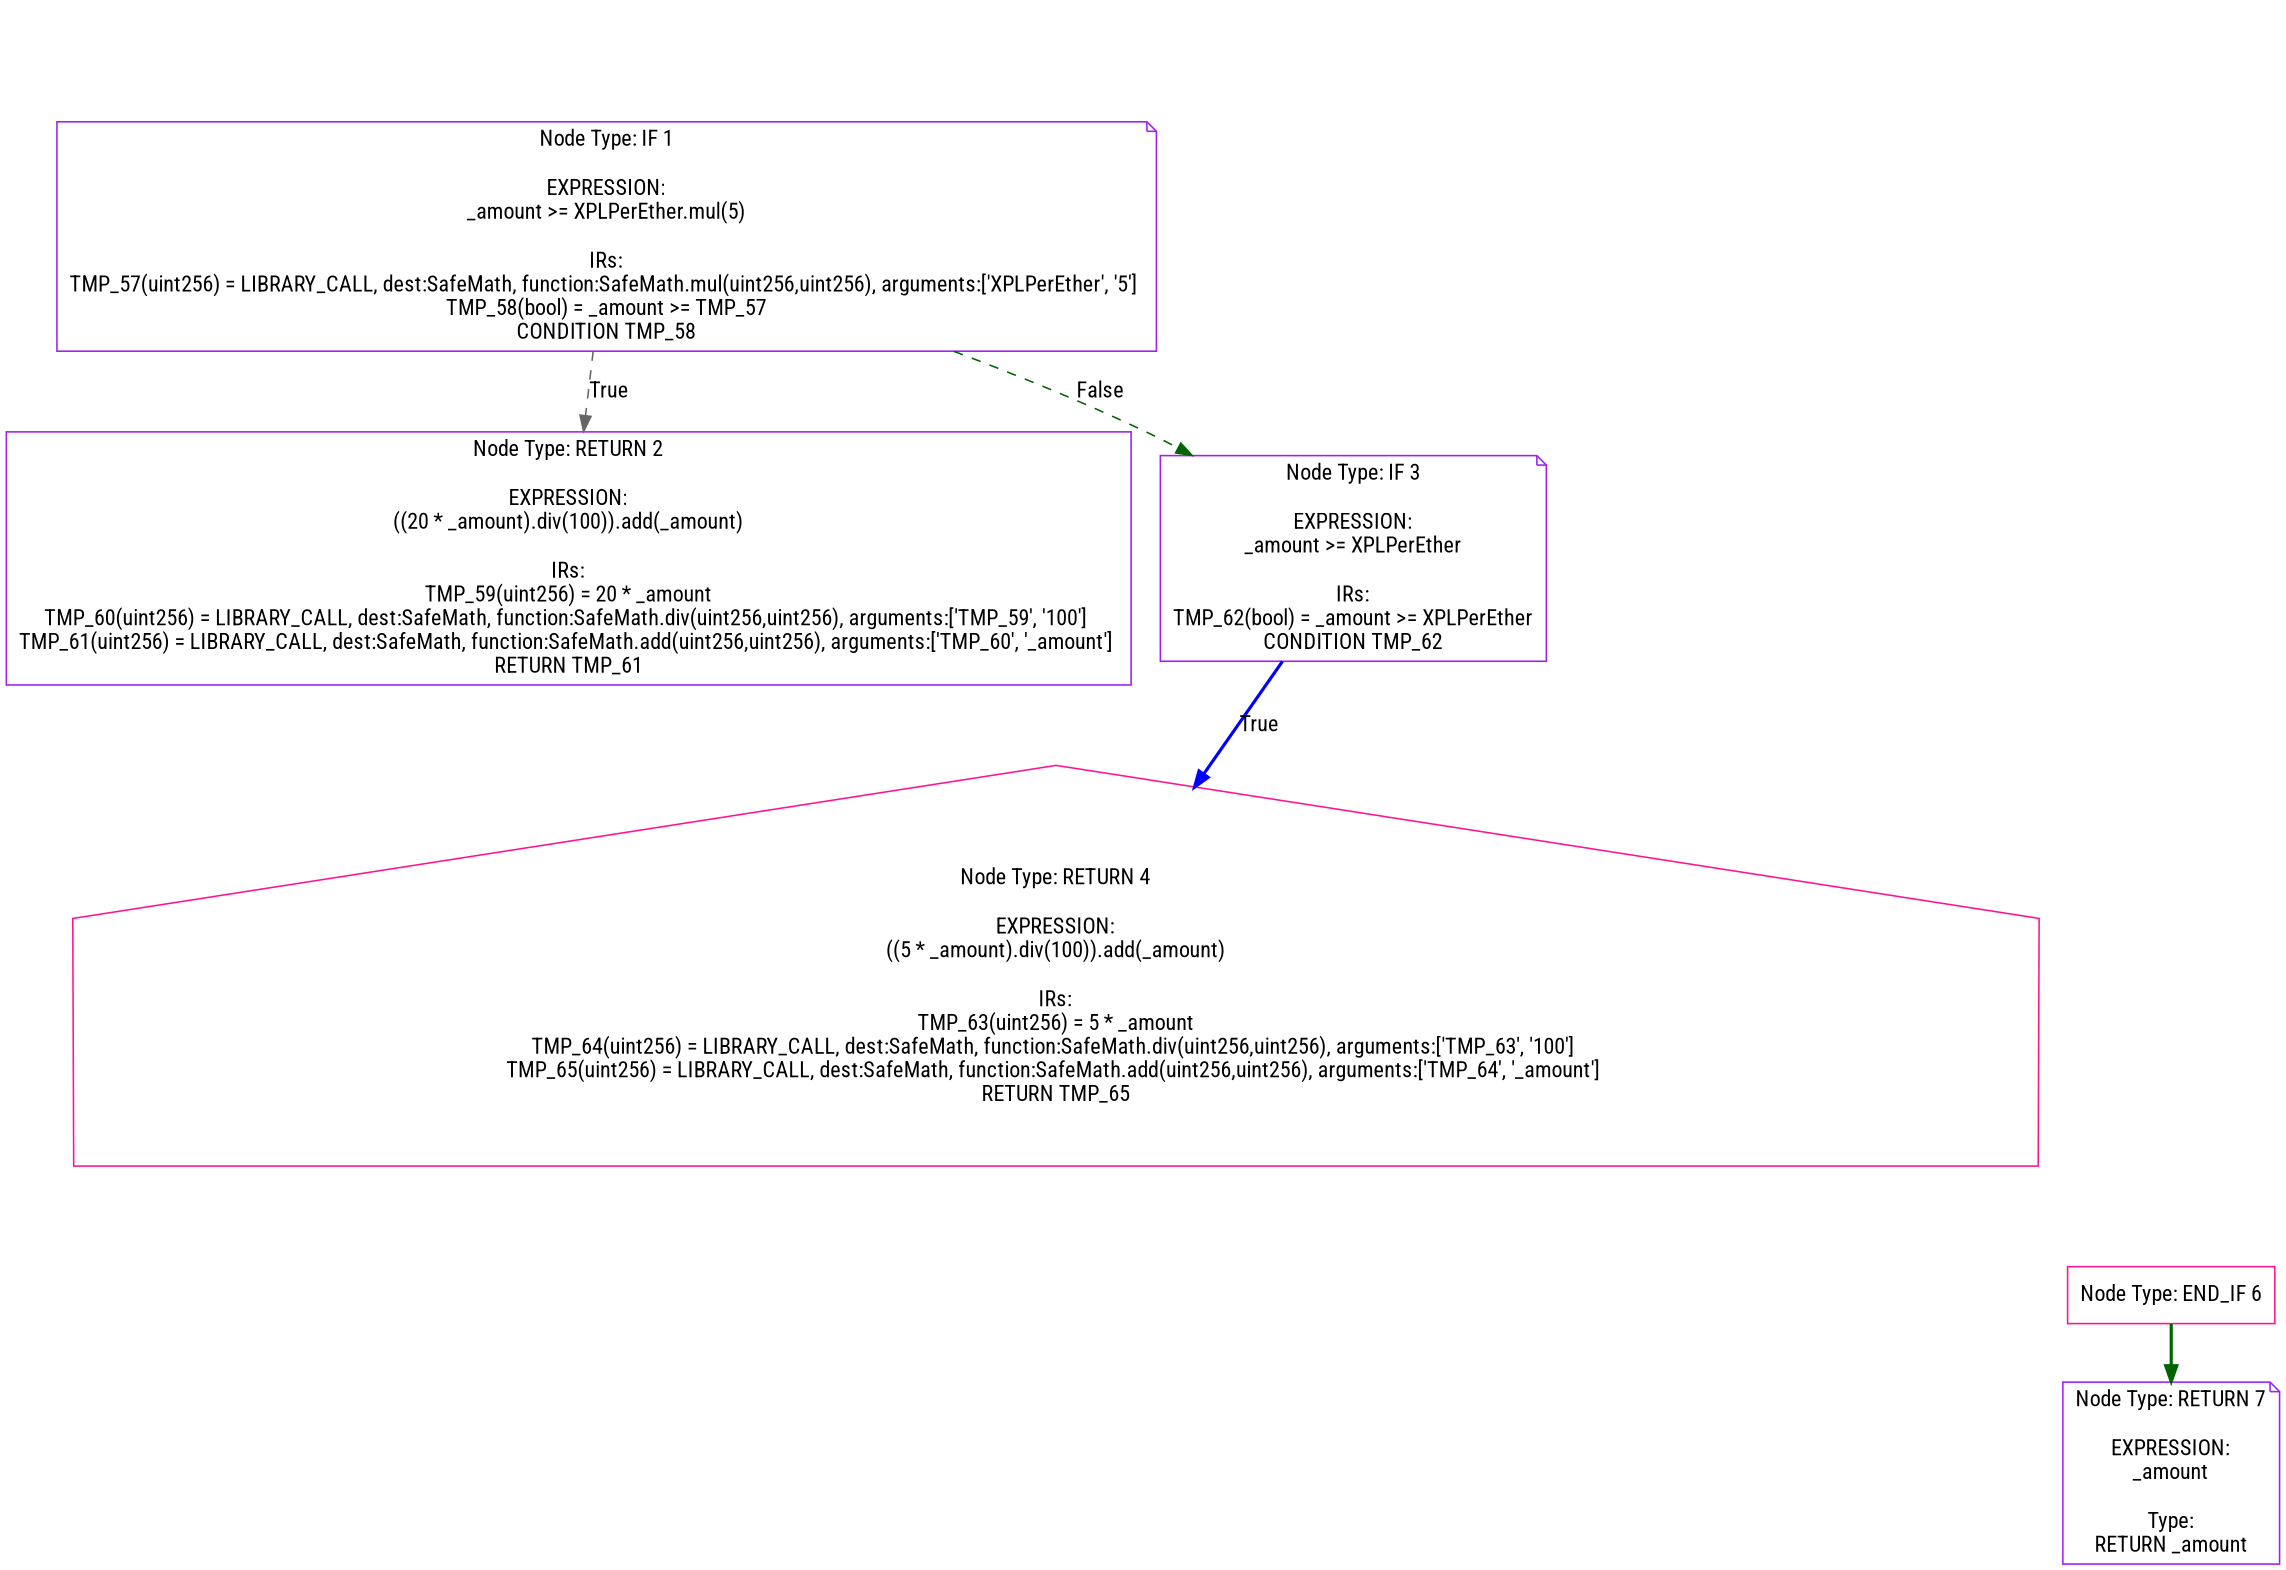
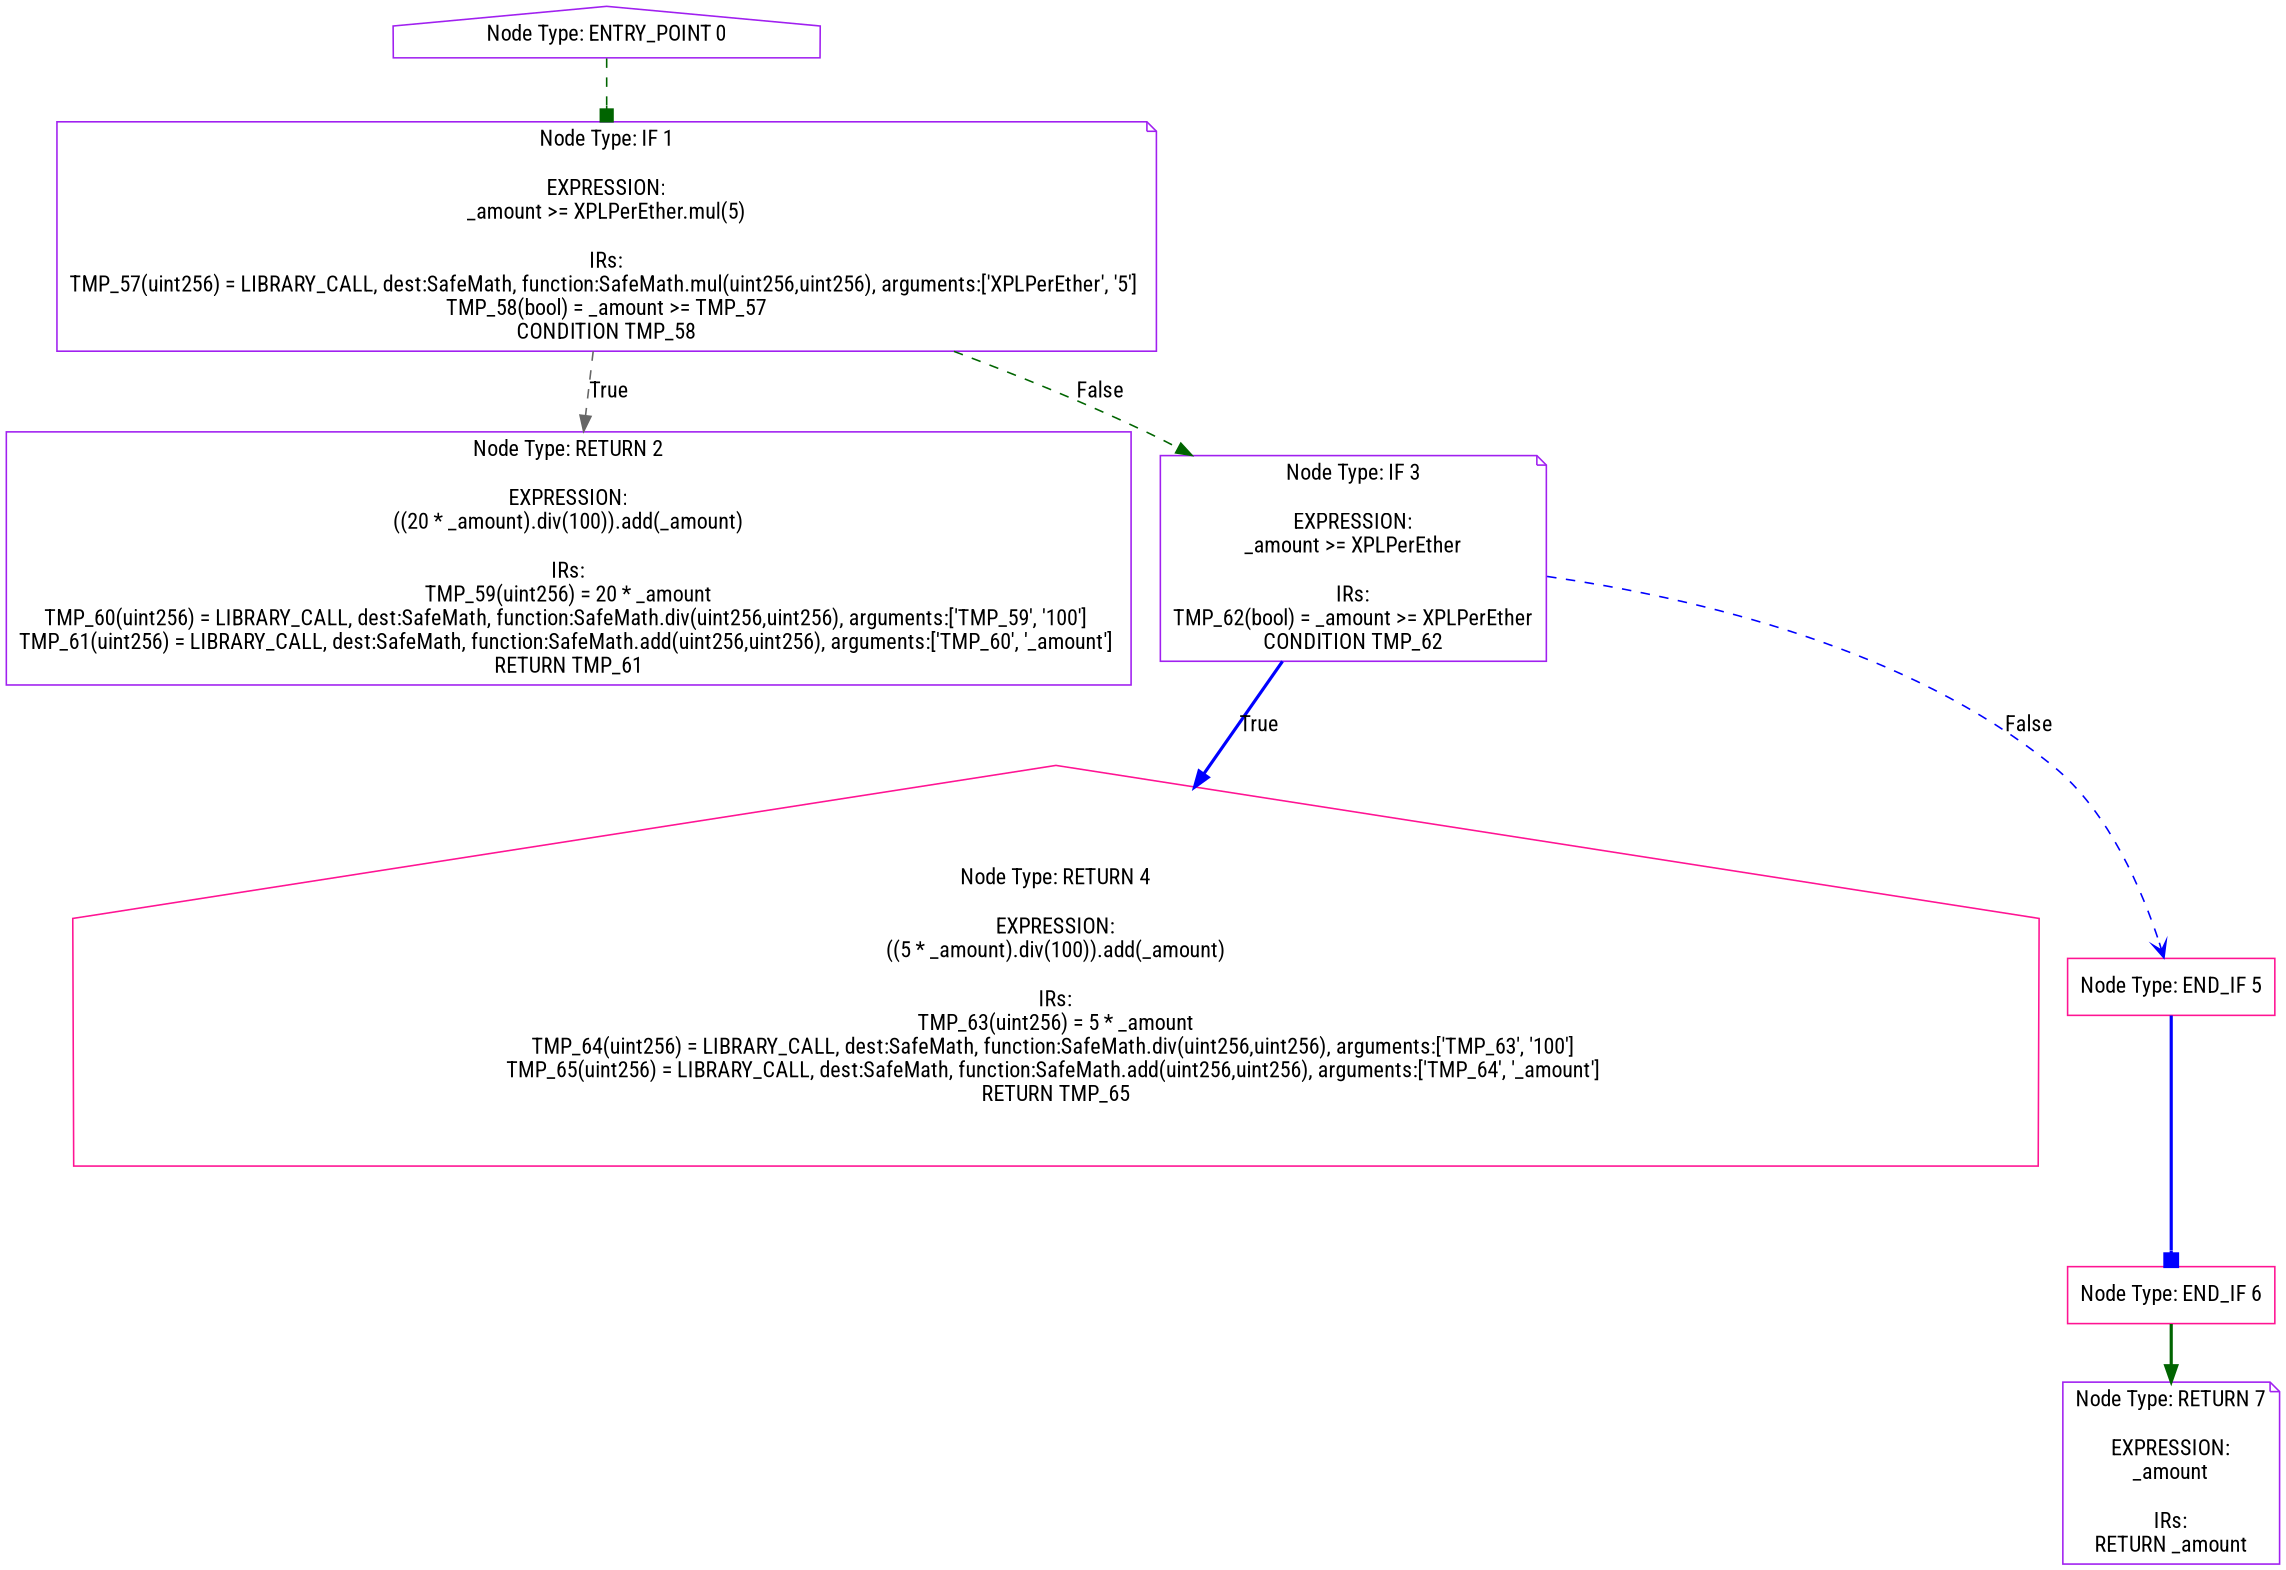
none -> (607, 35)
none -> (2171, 987)
(2171, 1473) -> (2171, 1473)
